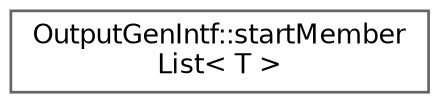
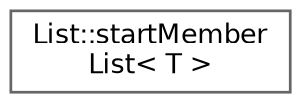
(220, 52) -> (151, 52)
